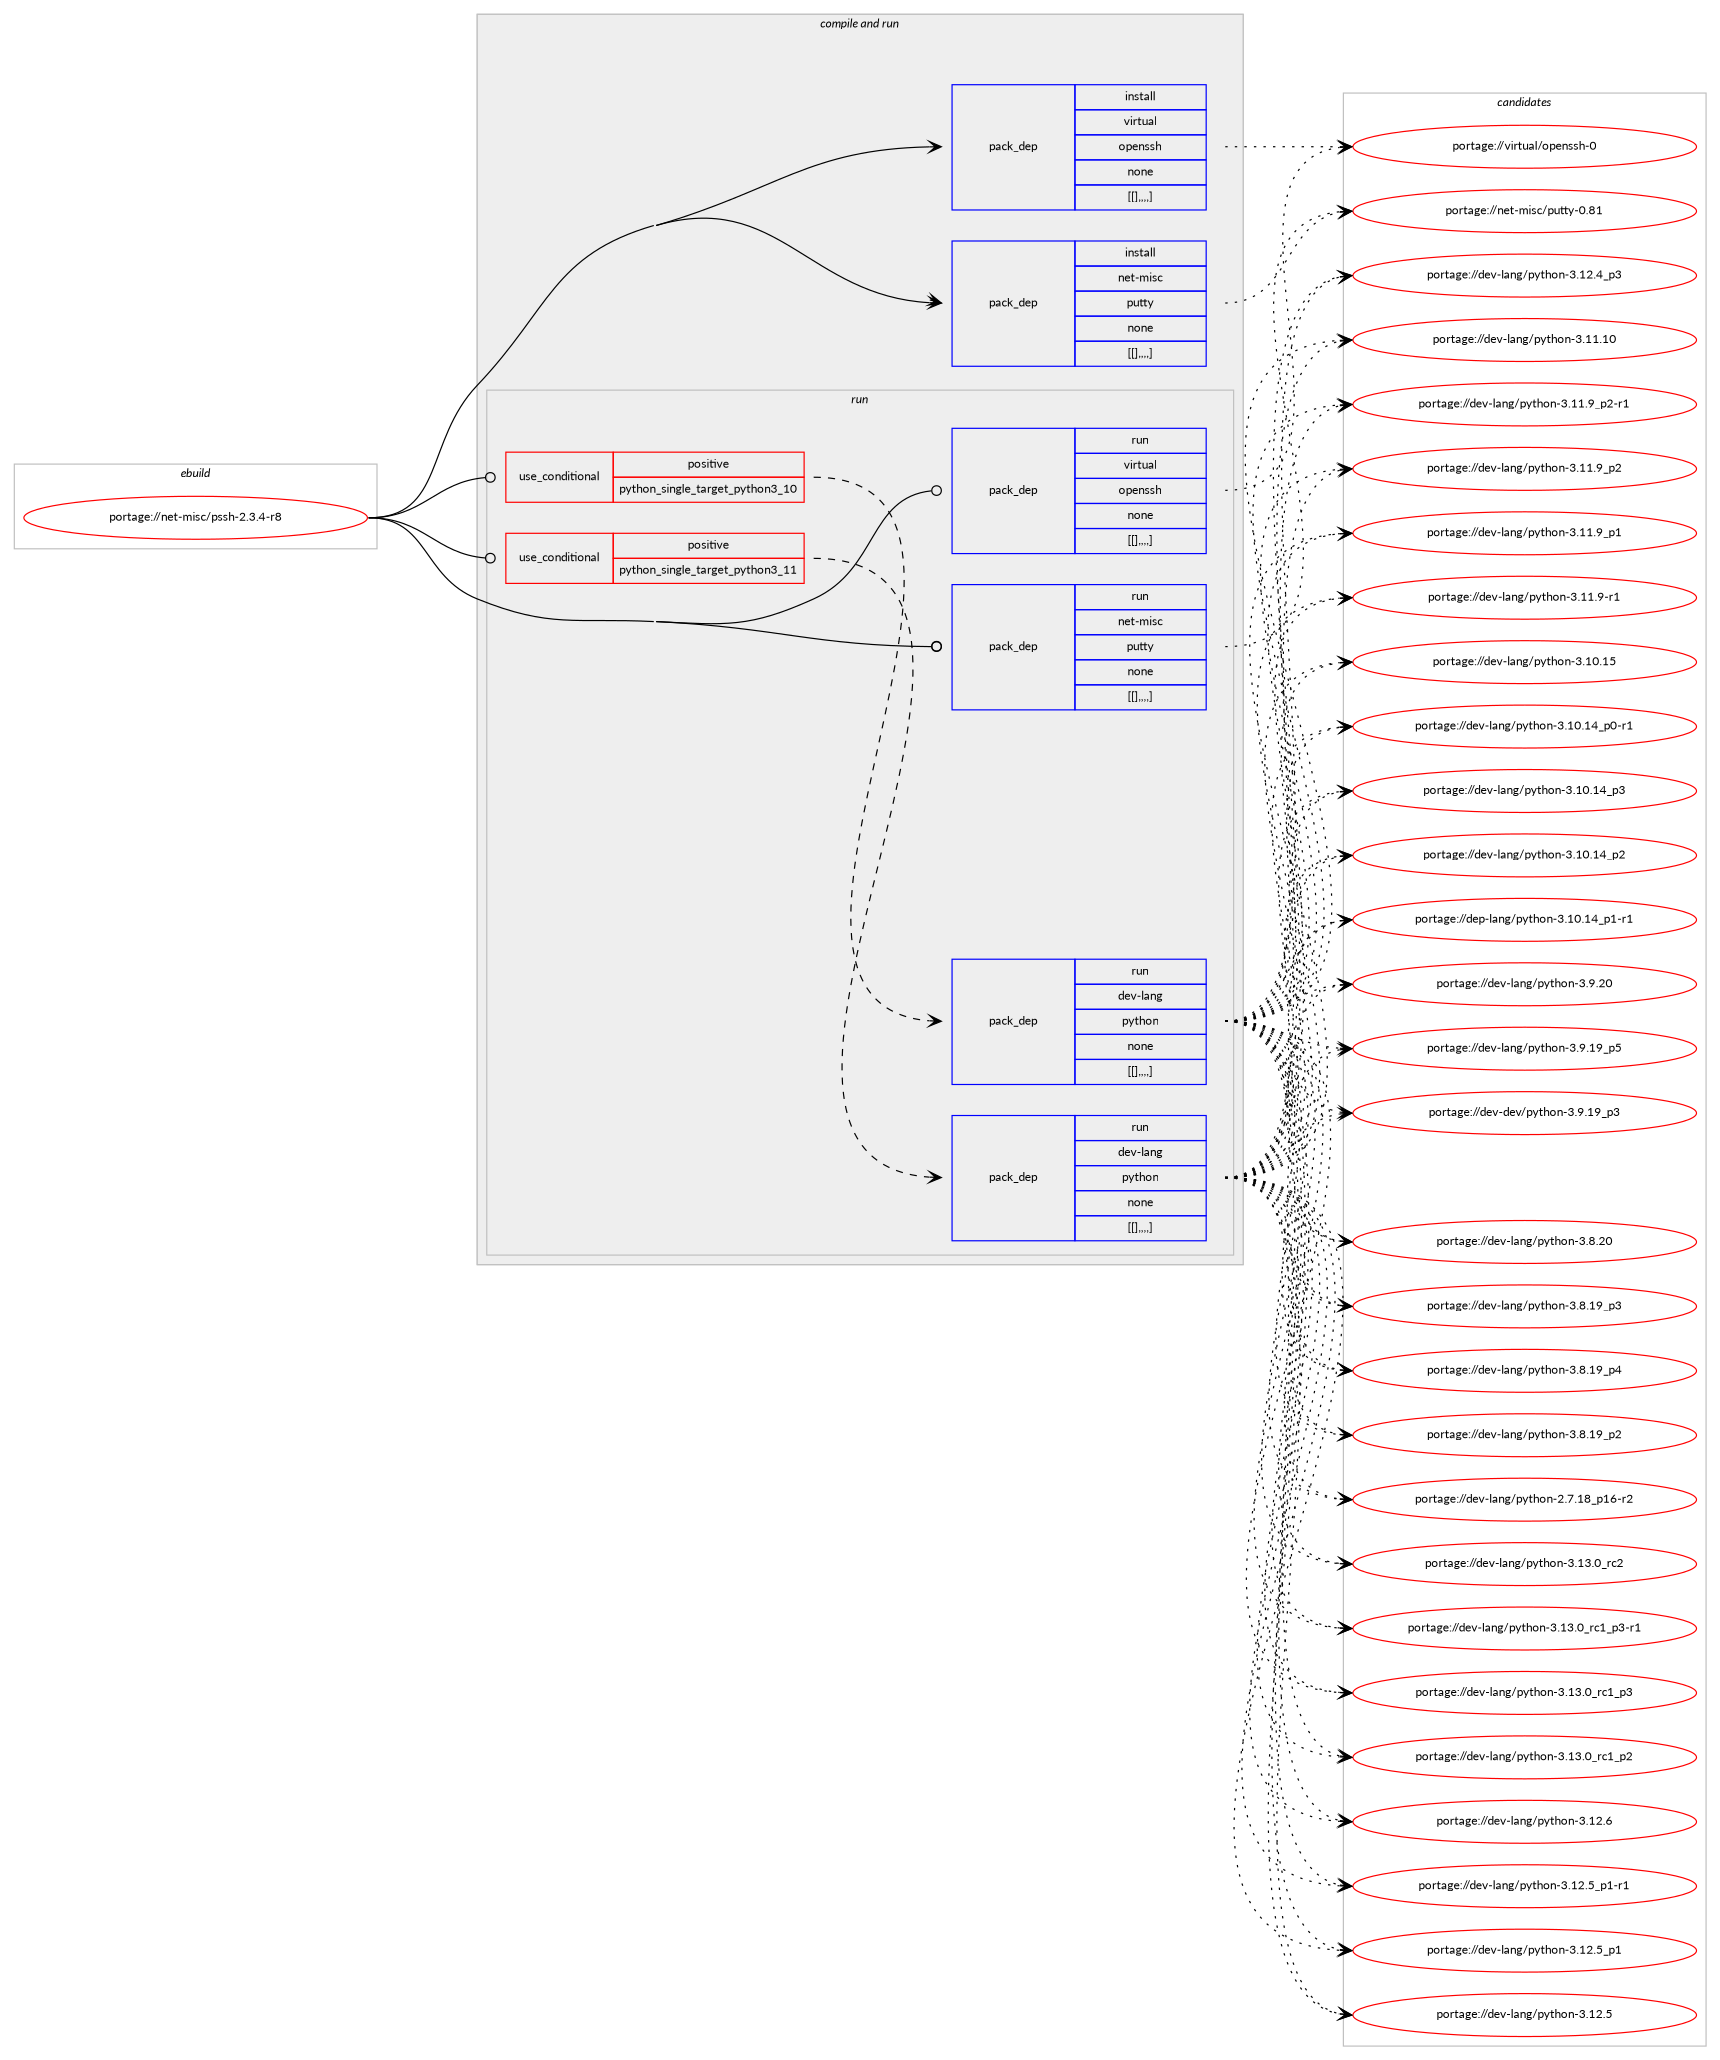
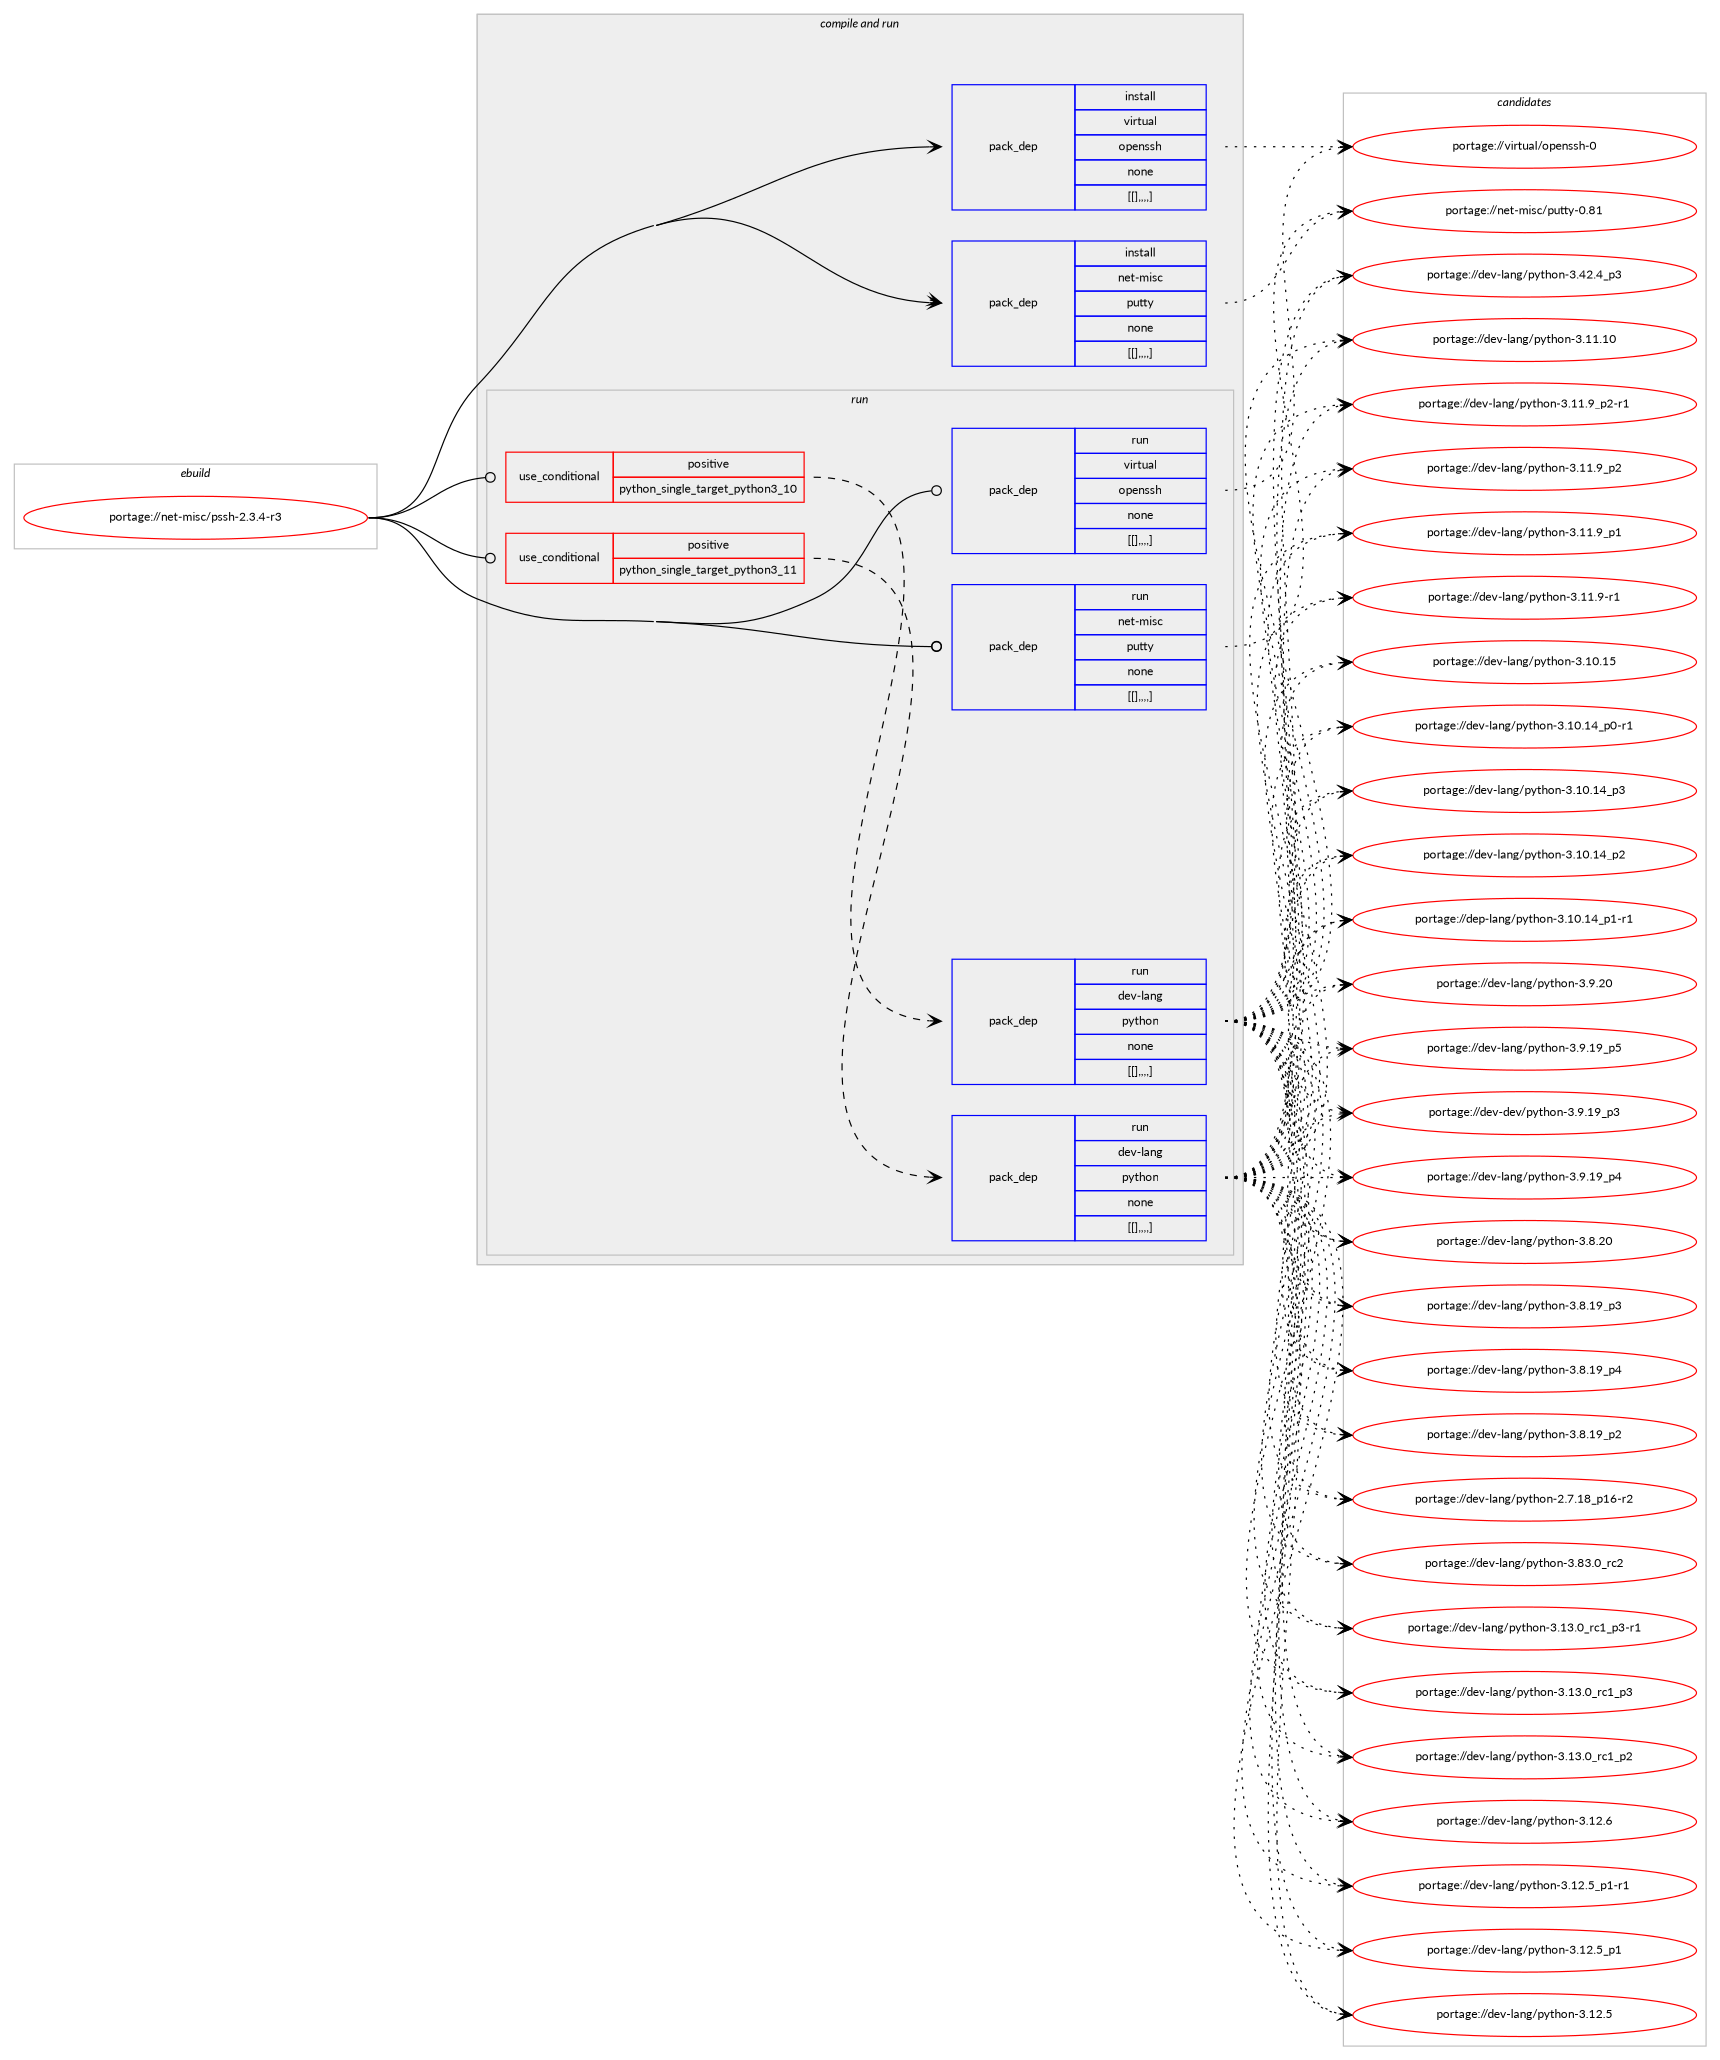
(1525, 276) -> (1525, 276)
(196, 518) -> (196, 518)
none -> (1525, 1178)
(1525, 1564) -> (1525, 1564)
